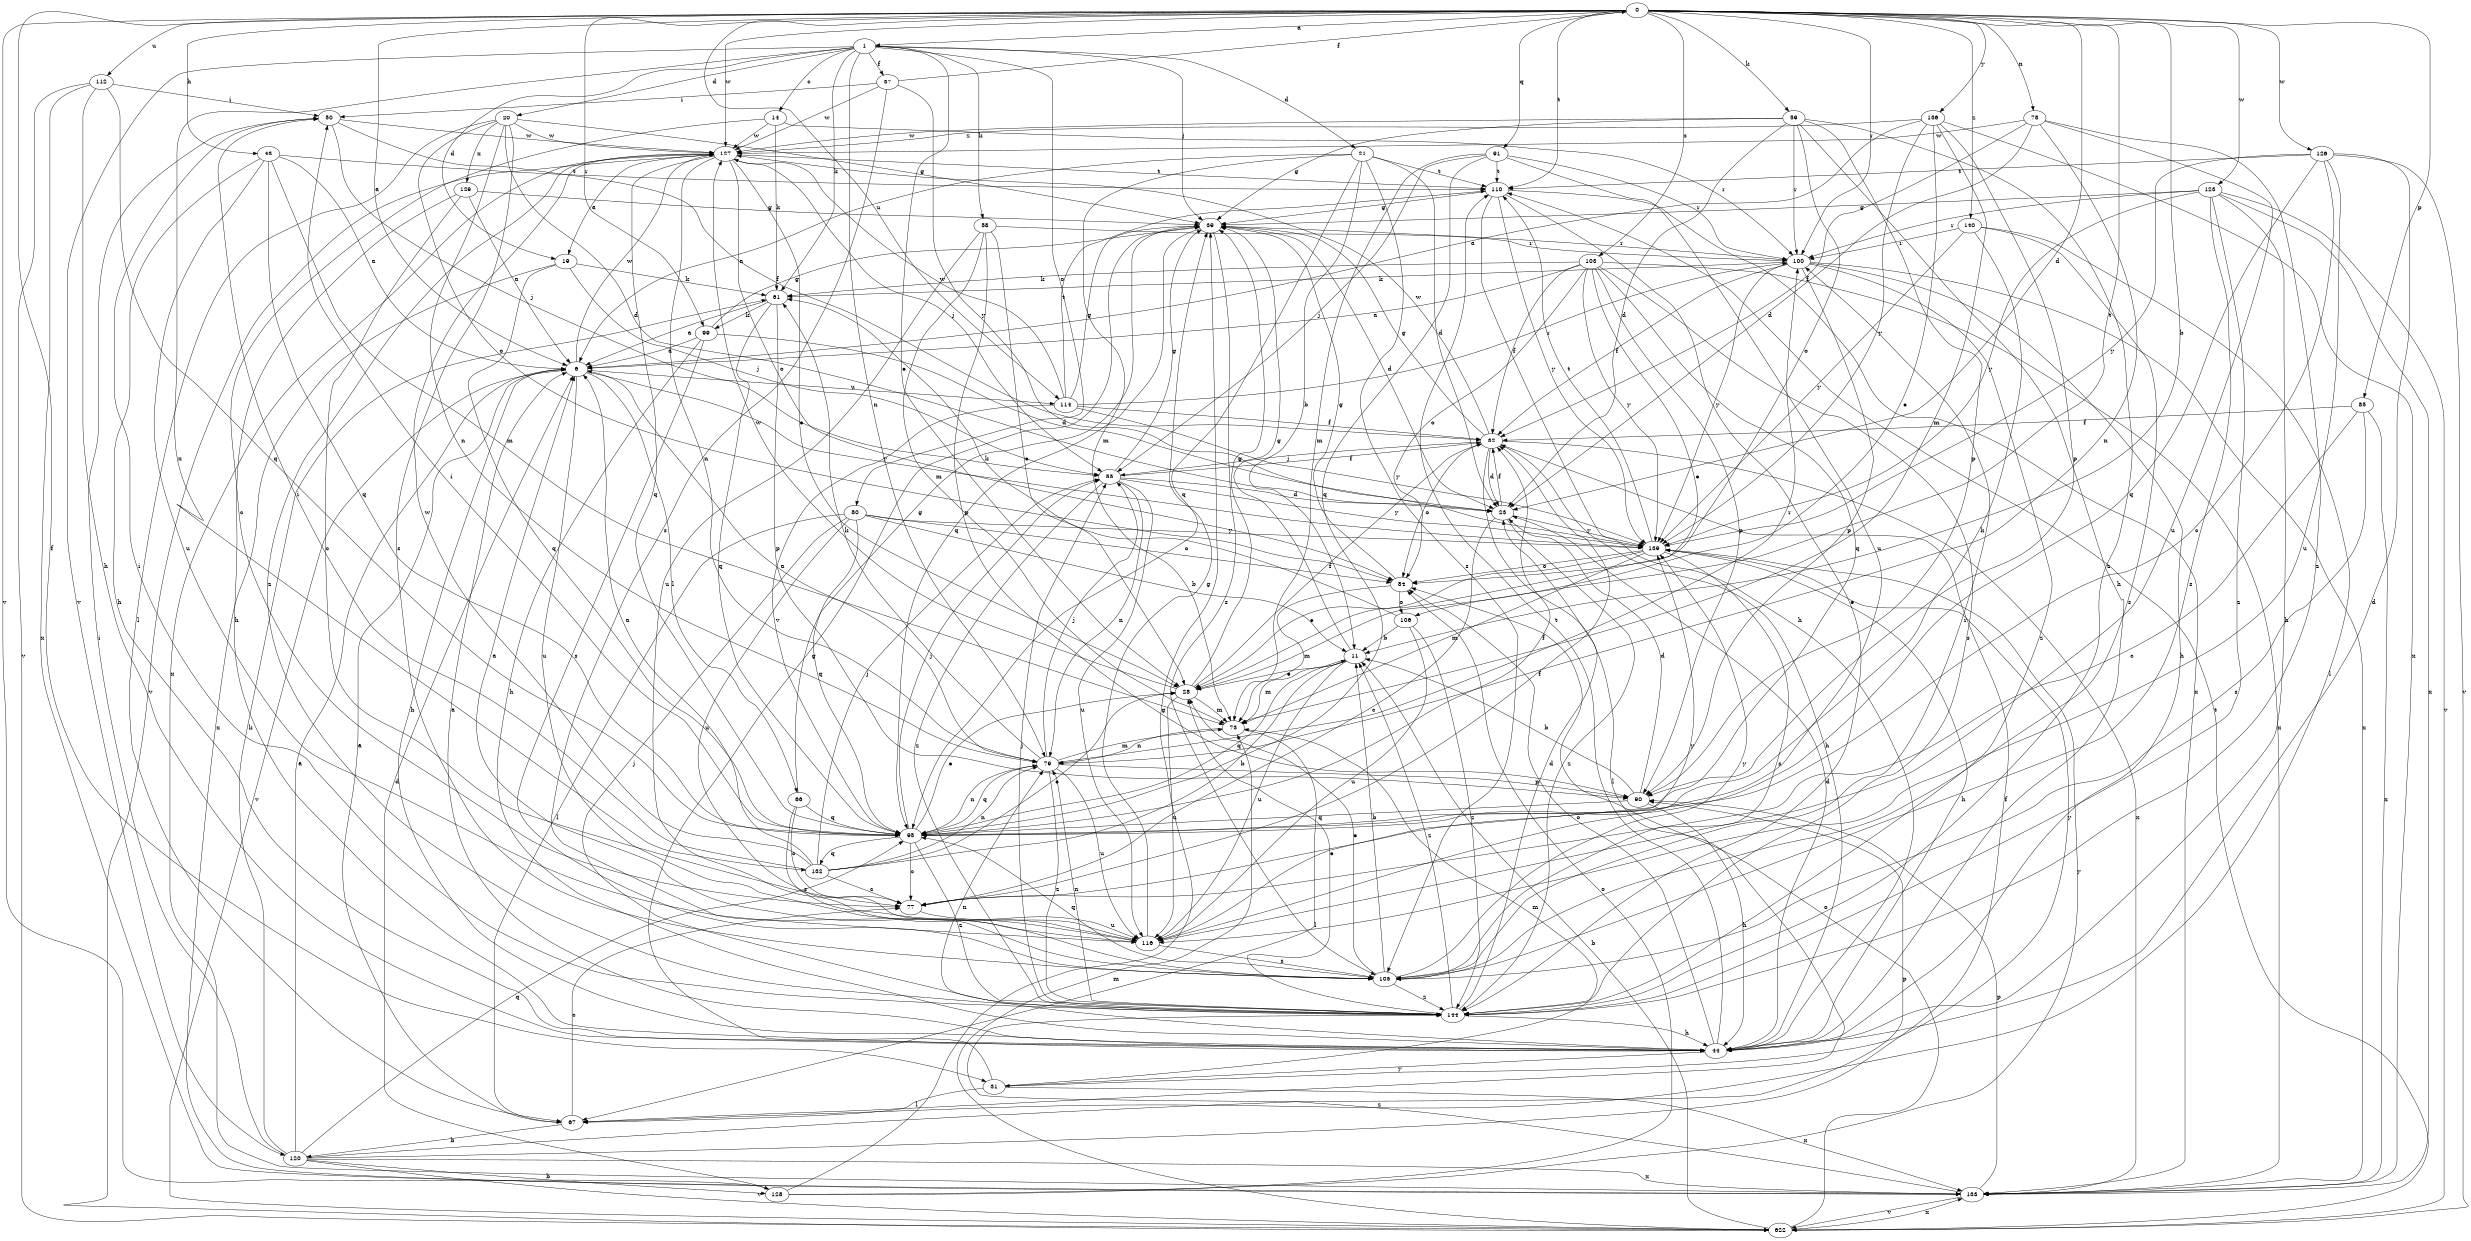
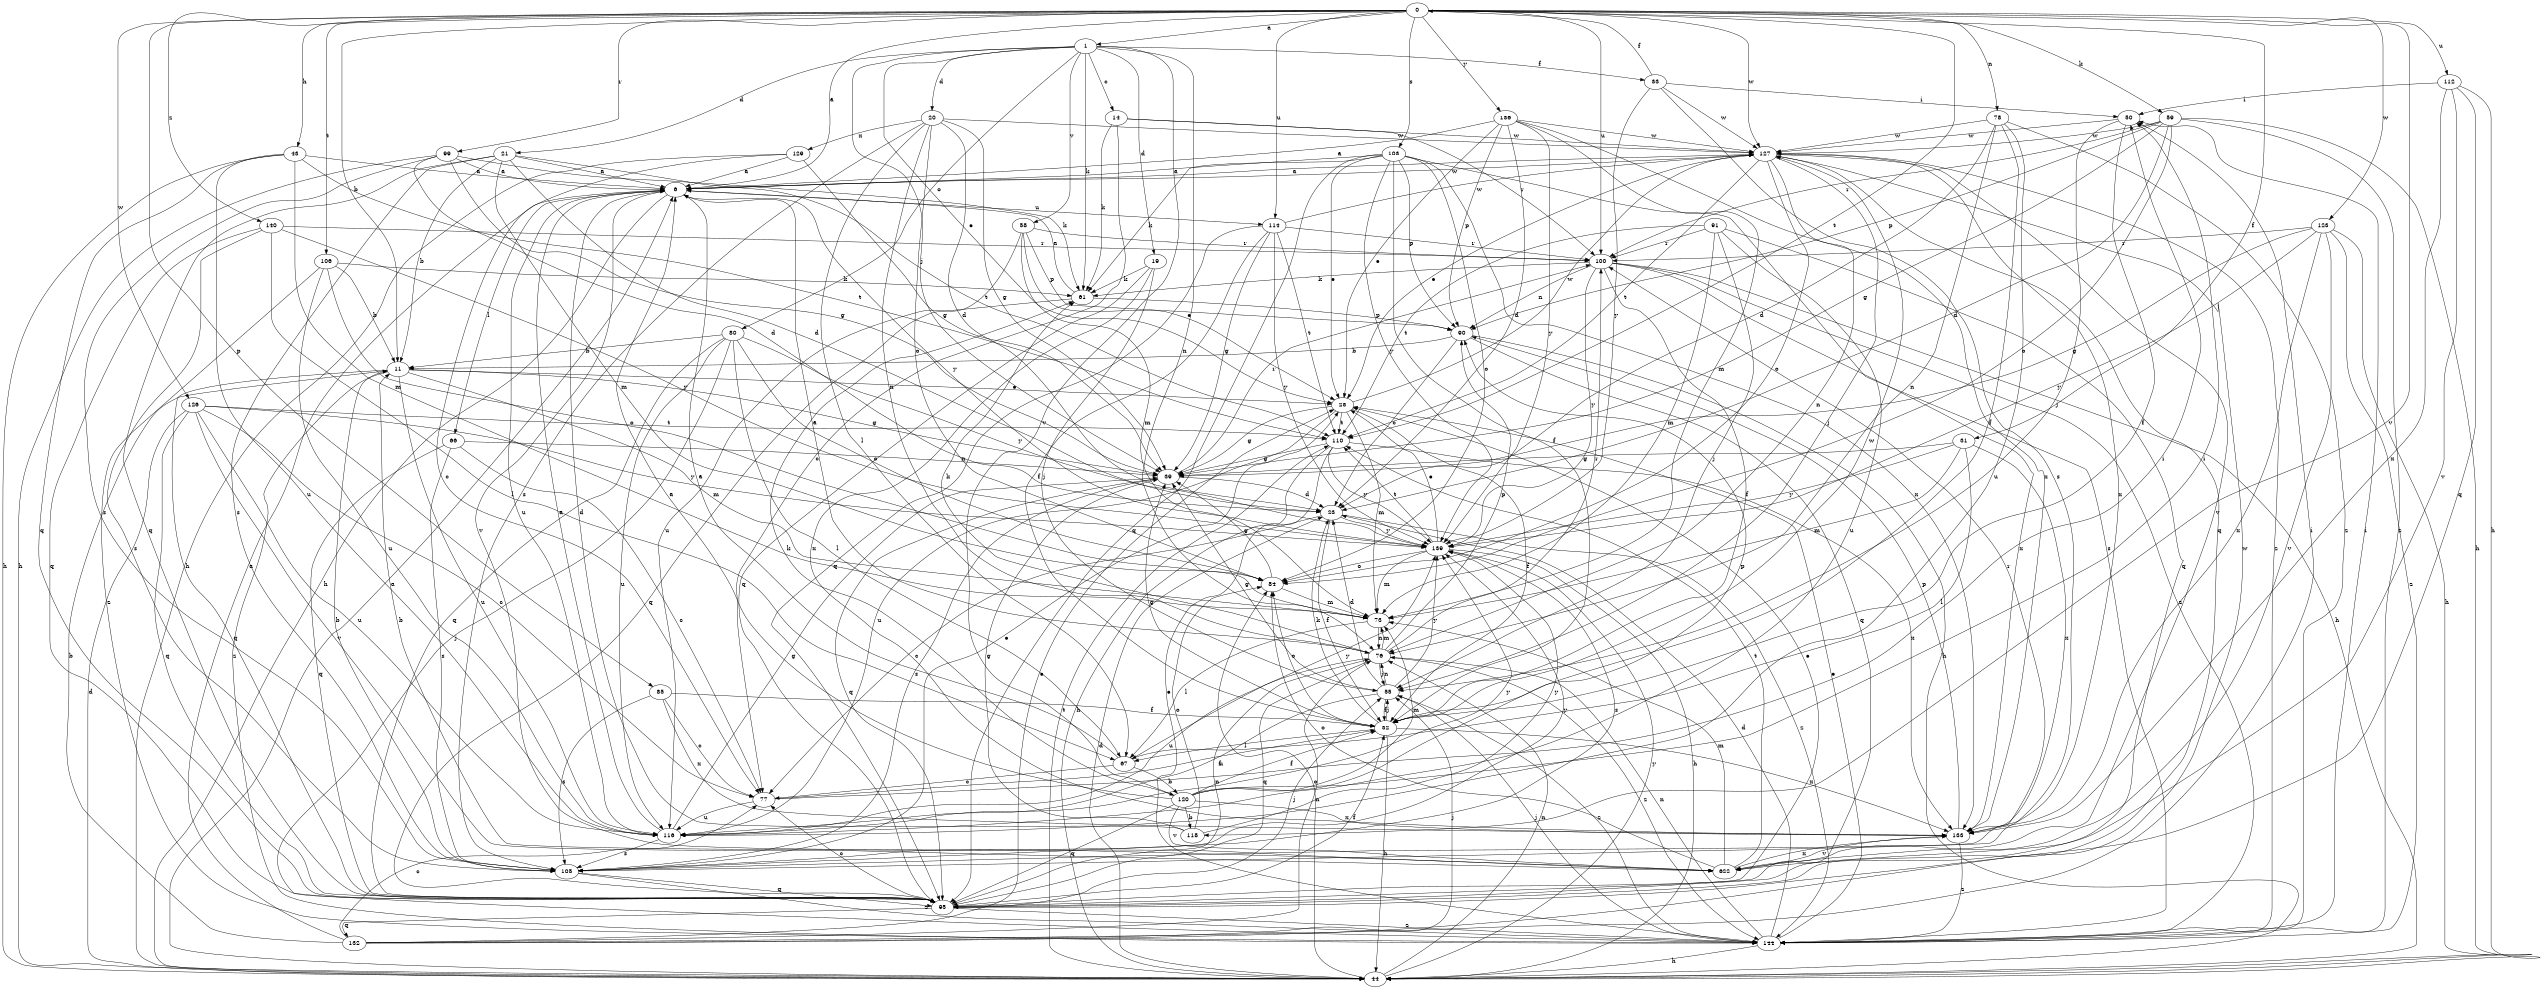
(1522, 40) -> none
(888, 82) -> (1655, 82)
(968, 136) -> (1654, 136)
(981, 136) -> (1072, 136)
(1872, 136) -> (1603, 136)
(622, 172) -> (1222, 173)
(2078, 207) -> (1505, 334)
(743, 314) -> (792, 190)
(177, 324) -> none
none -> (1340, 421)
(1492, 477) -> (1318, 620)
(920, 513) -> (964, 459)
(1849, 531) -> (1541, 297)
(1982, 531) -> (52, 567)
(535, 576) -> (1681, 728)
(1399, 601) -> (762, 464)
(778, 620) -> (835, 567)
(1663, 656) -> (1394, 423)
none -> (1313, 664)
(1048, 764) -> (1379, 656)
none -> (1358, 769)
(2024, 769) -> none
(1425, 832) -> (669, 929)
(1357, 1069) -> (1646, 781)
(777, 1195) -> (1193, 836)
